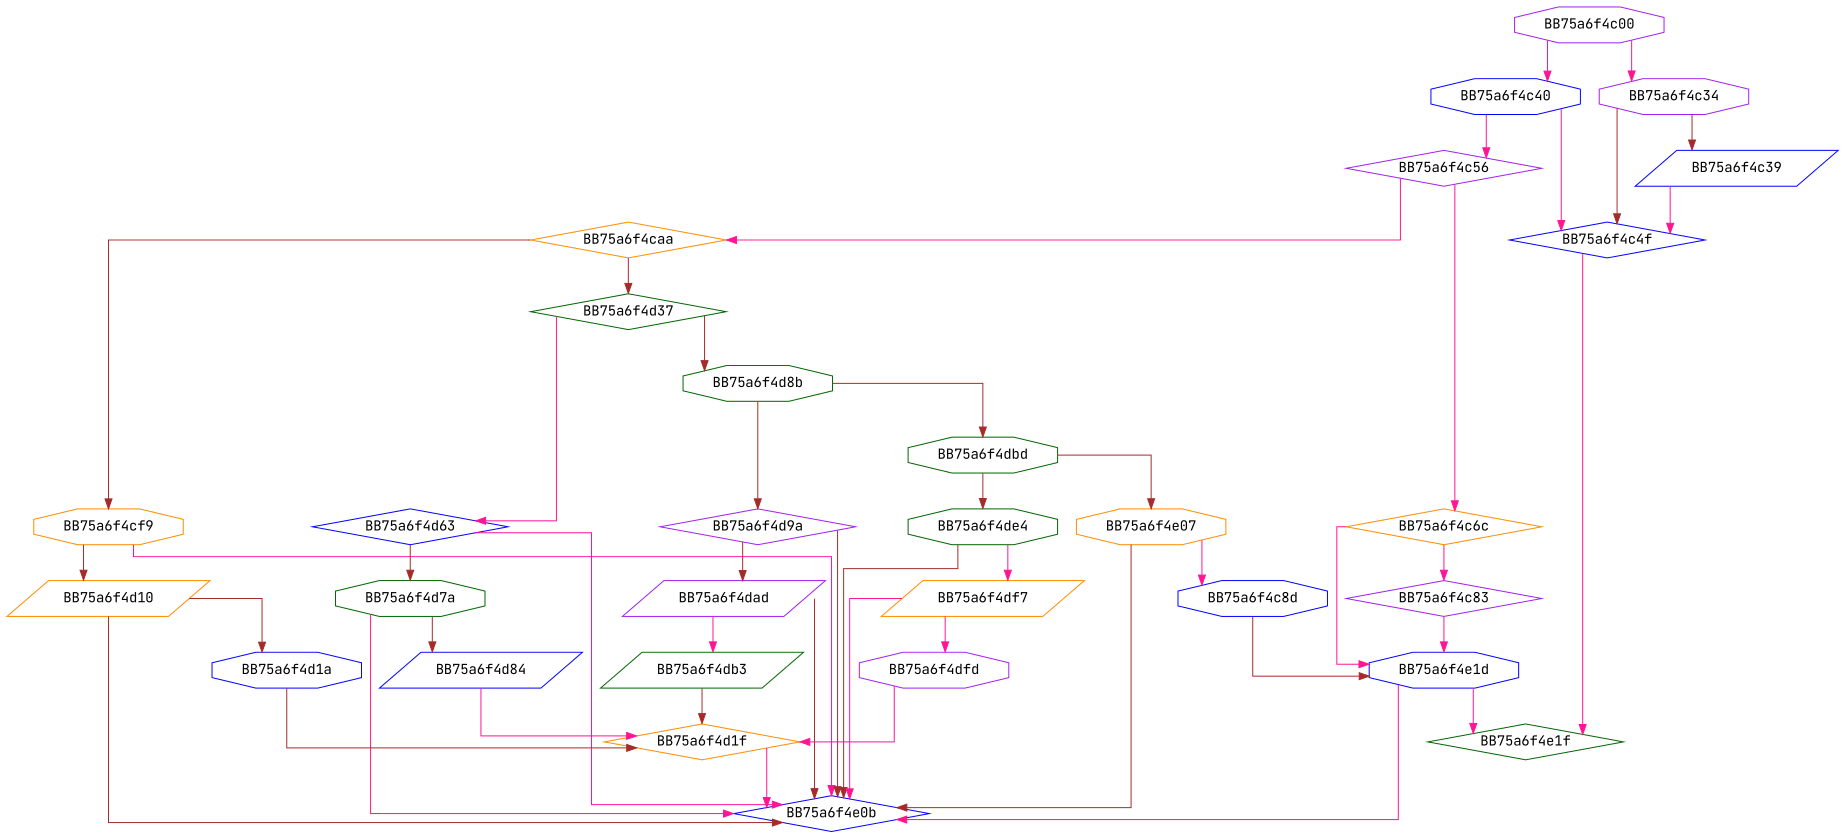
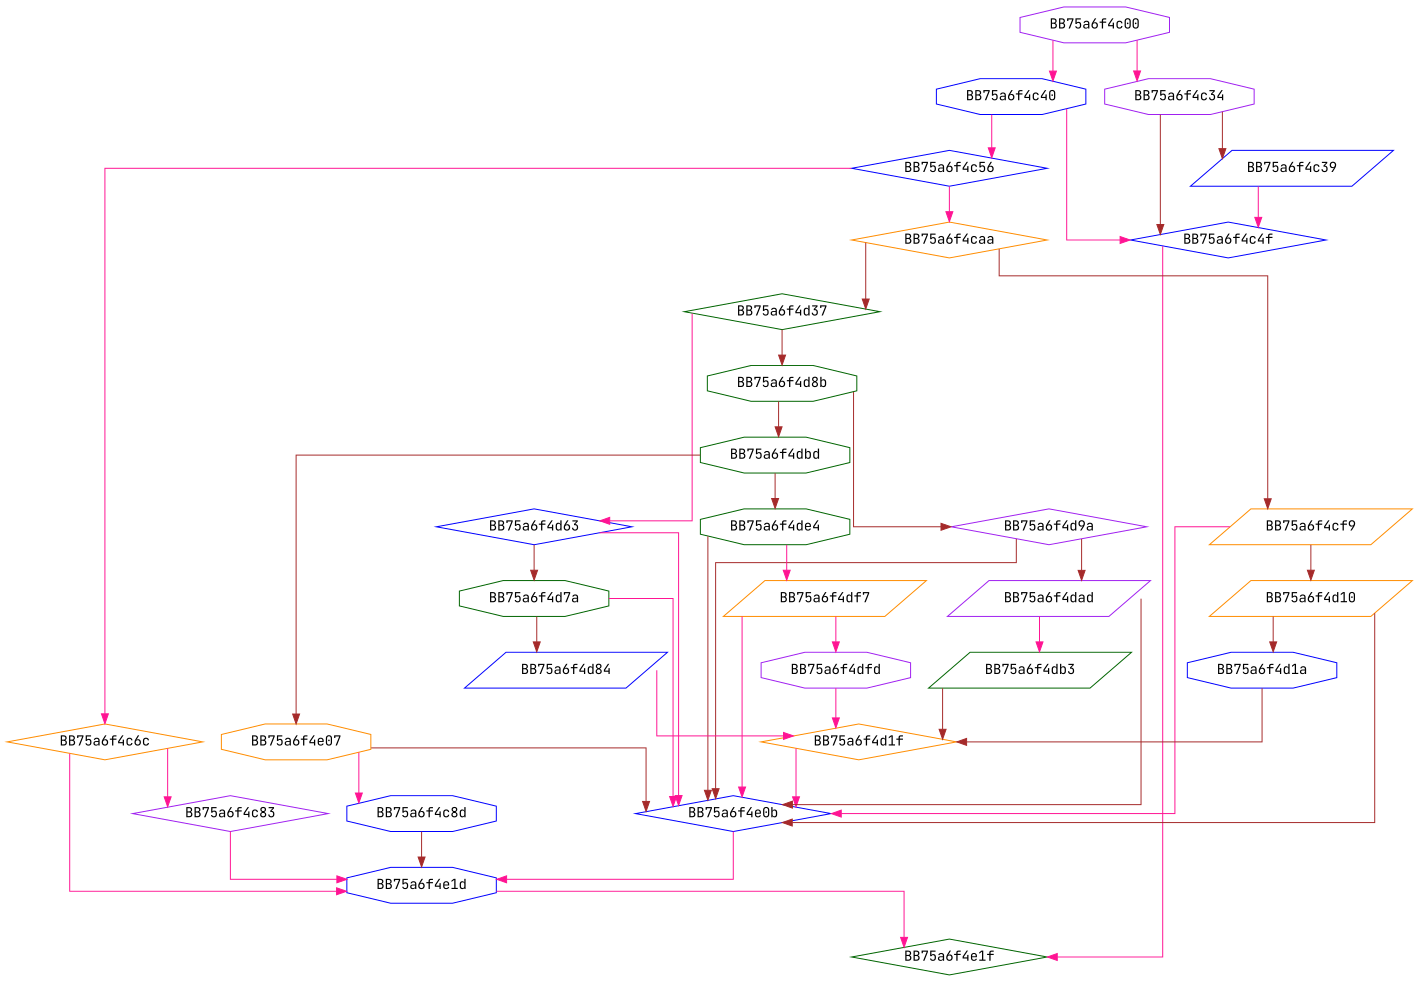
(1444, 168) -> (949, 168)
(109, 527) -> (1311, 527)
(1220, 820) -> (644, 879)
